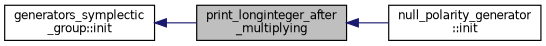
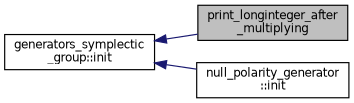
(373, 23) -> (181, 67)
